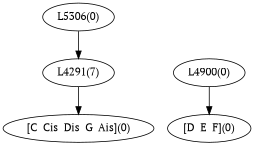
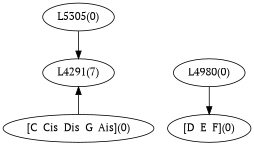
(79, 17) -> (79, 17)
(209, 73) -> (209, 73)
(79, 97) -> (79, 105)
